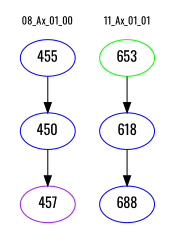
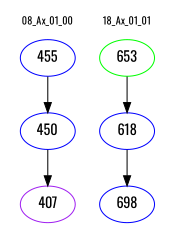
(127, 22) -> (127, 22)
(48, 204) -> (48, 204)
(127, 204) -> (127, 204)
